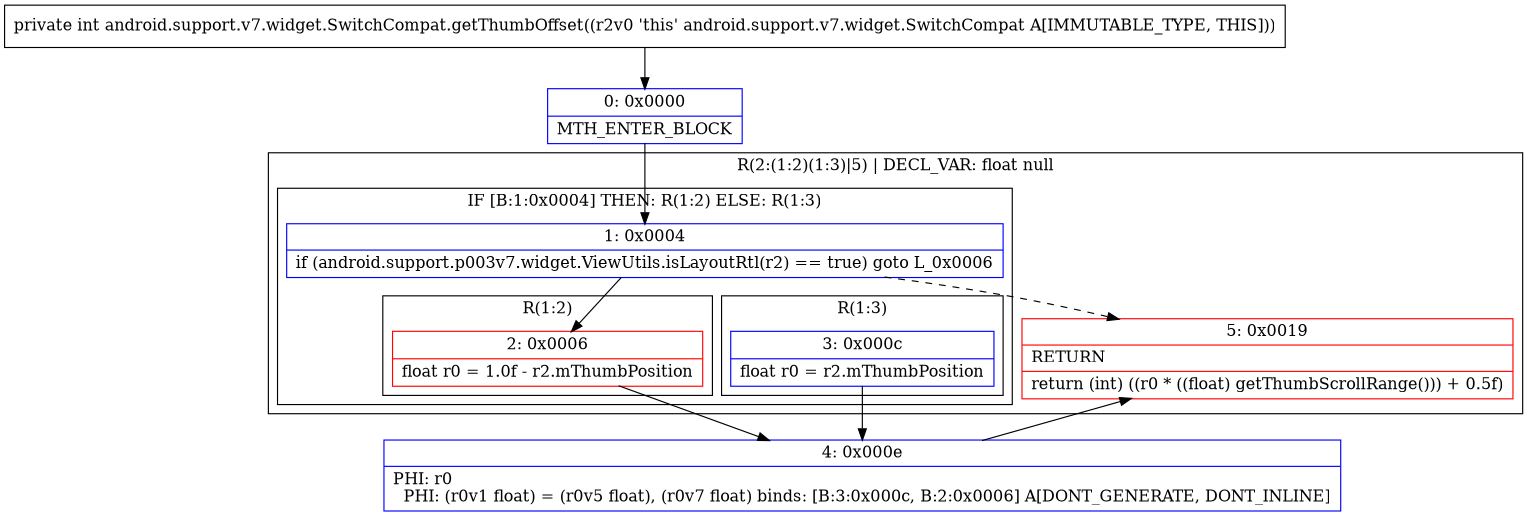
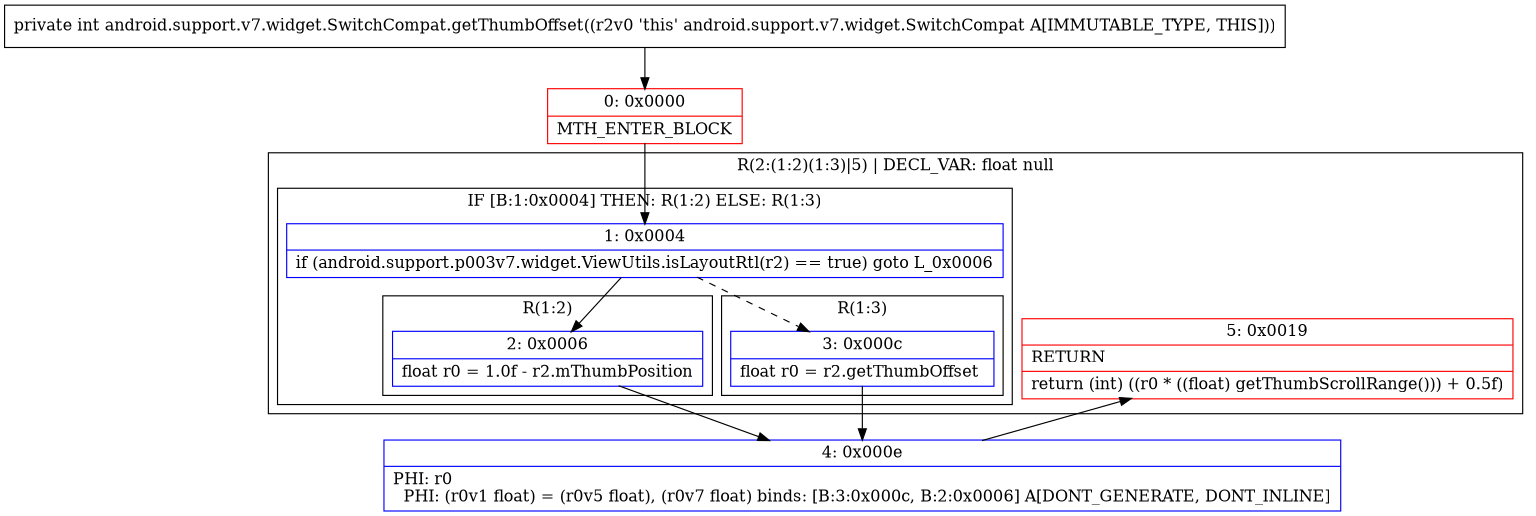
(645, 116) -> (645, 116)
(1024, 299) -> (750, 303)
(548, 359) -> (548, 359)
(862, 372) -> (859, 372)
